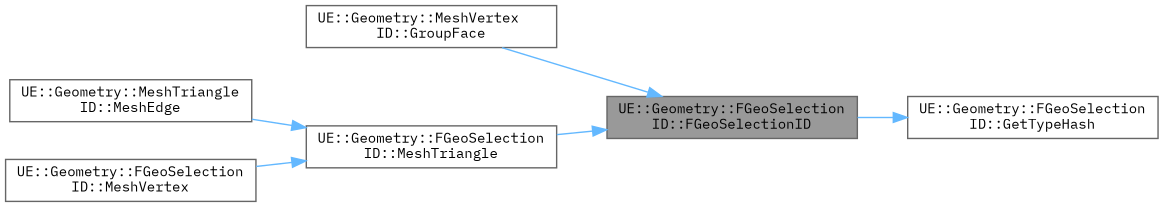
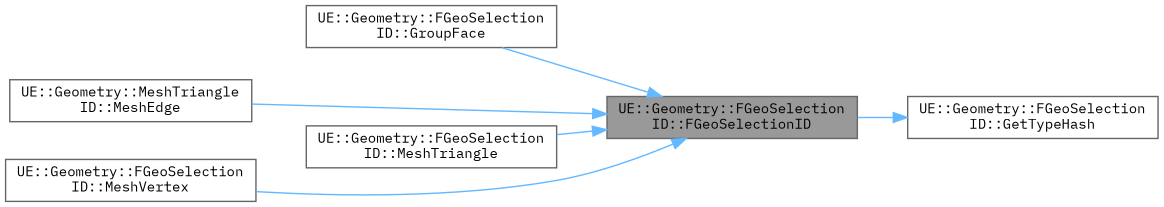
(431, 27) -> (431, 27)
(272, 122) -> (422, 109)
(274, 164) -> (468, 191)
